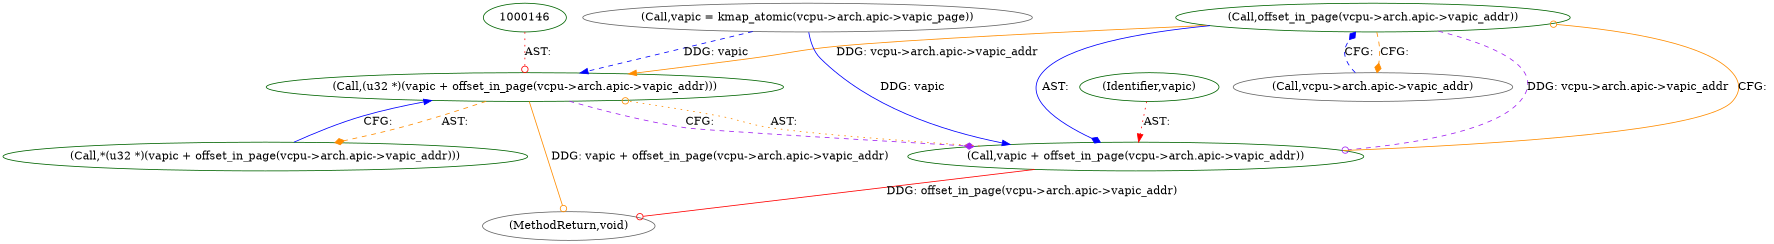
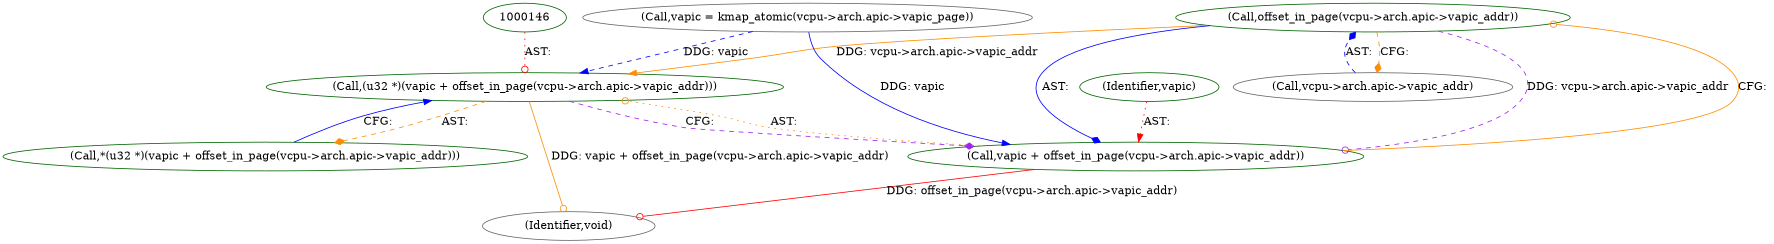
(1361, 52) -> (1361, 52)
(569, 226) -> (569, 226)
